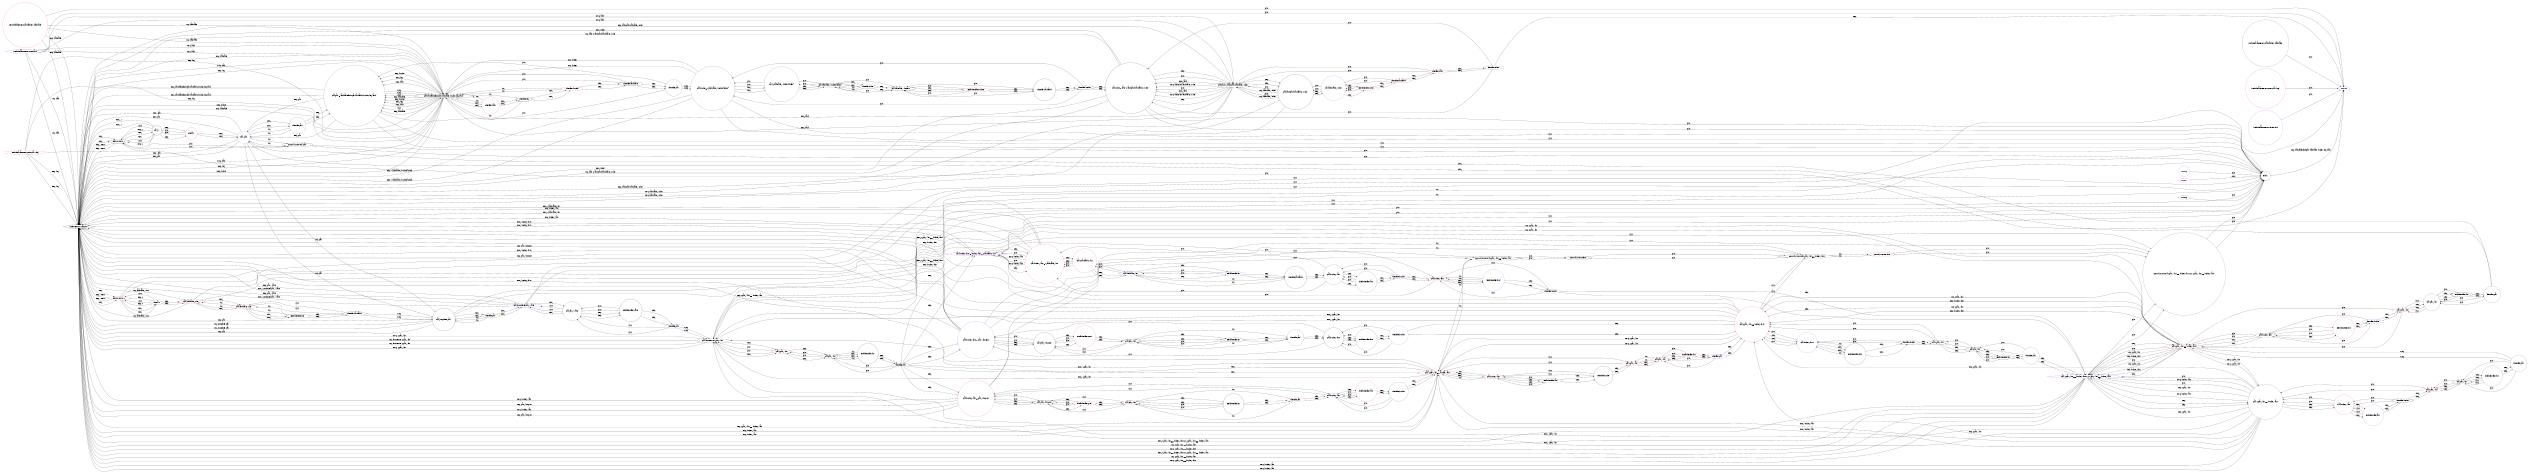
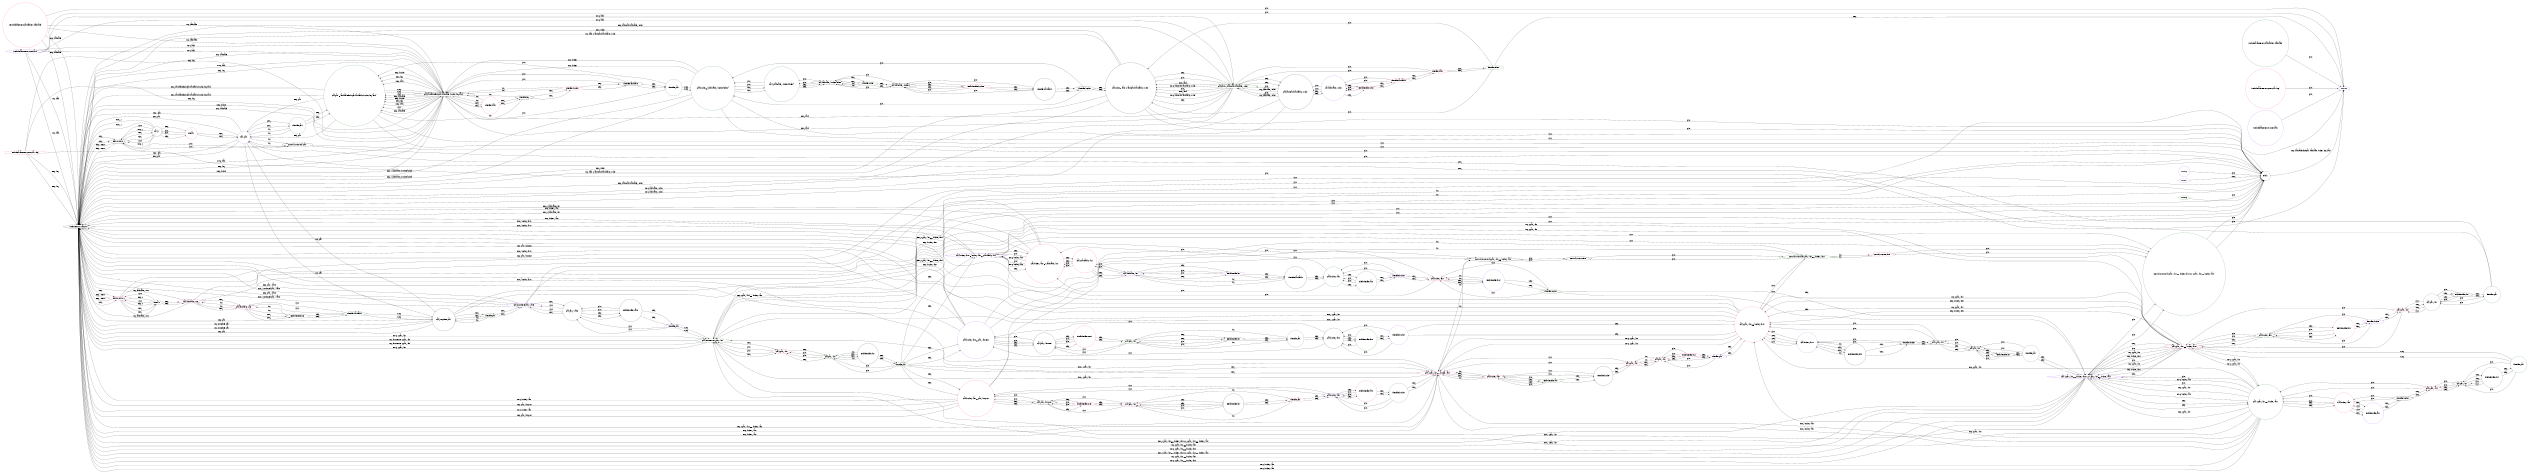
(2266, 128) -> (2266, 128)
